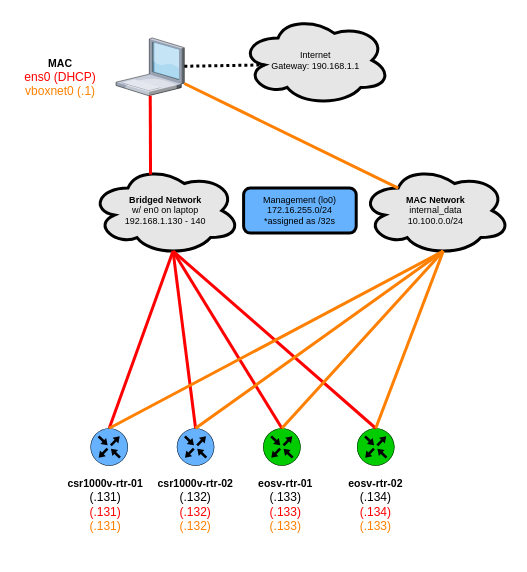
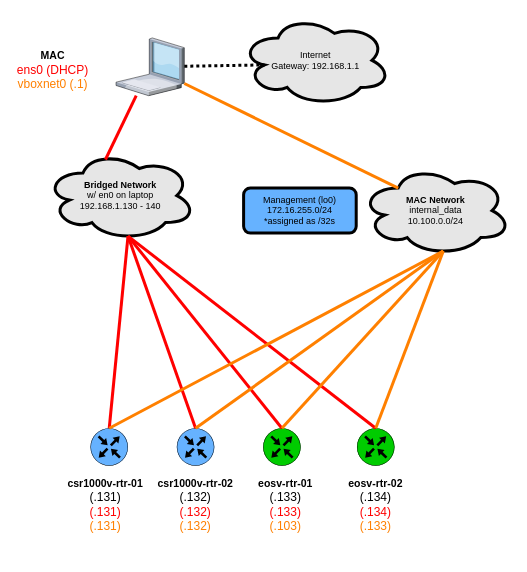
(315, 60) -> (315, 60)
(60, 83) -> (53, 75)
(165, 210) -> (120, 195)
(285, 510) -> (285, 510)
